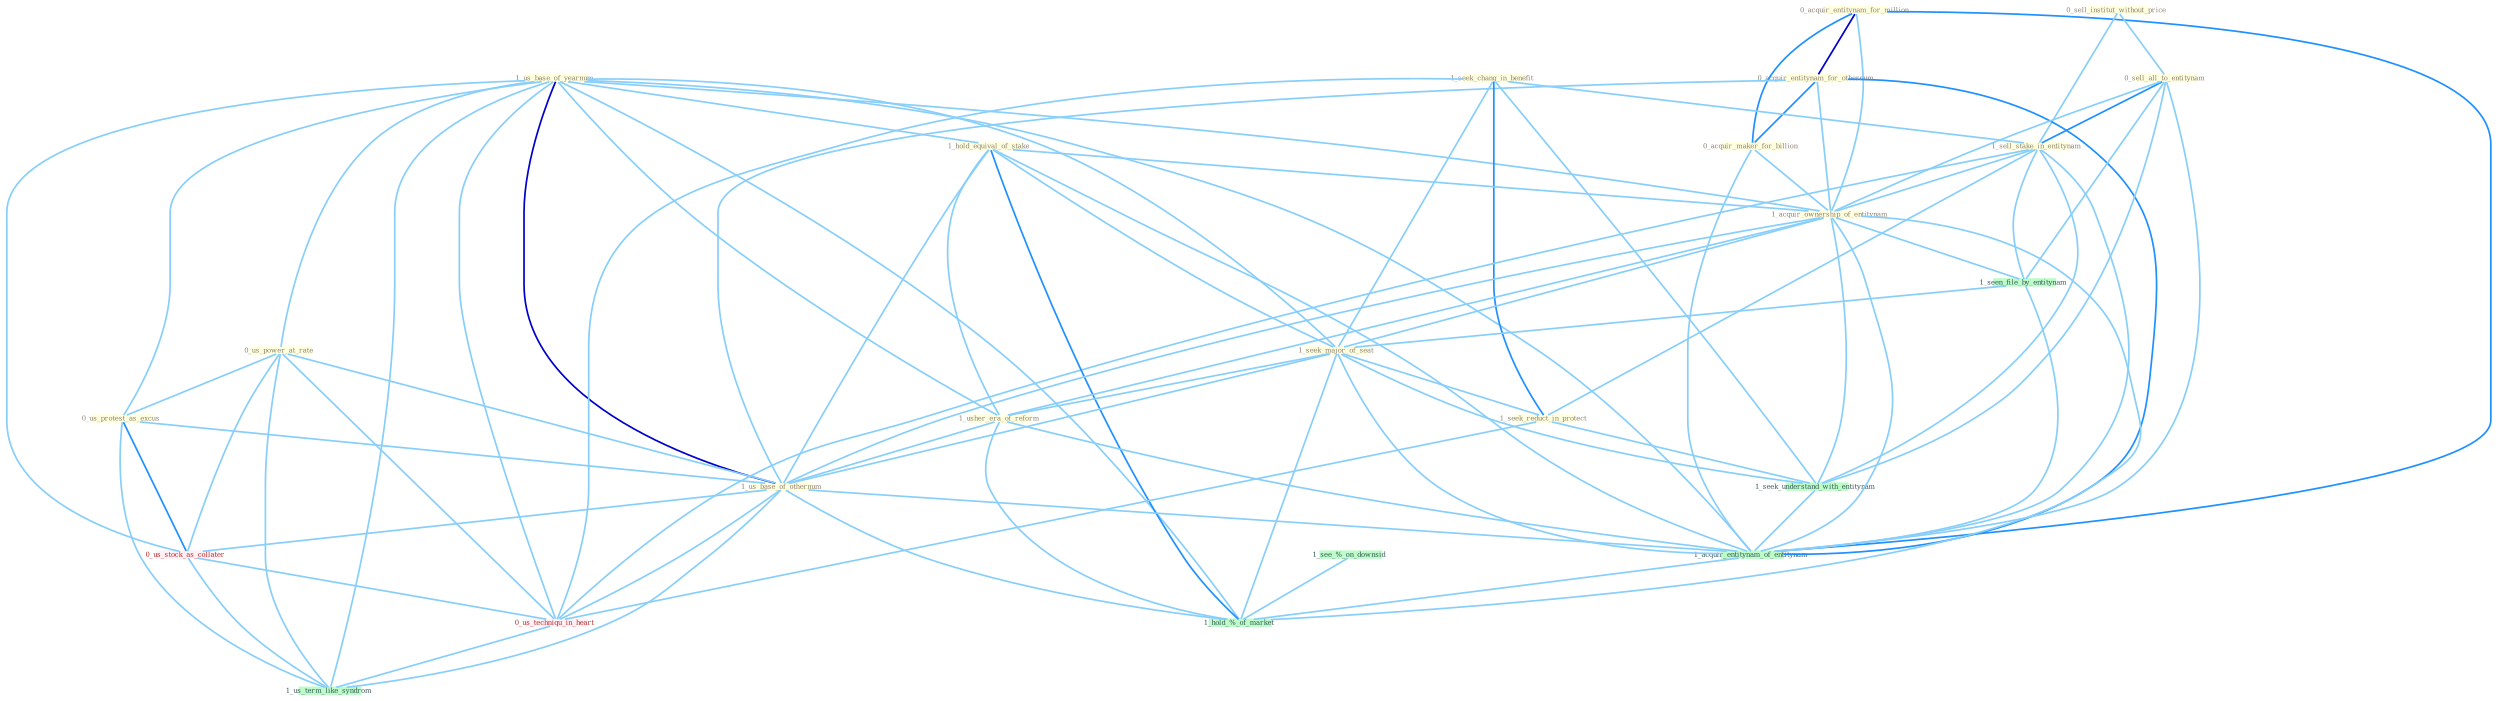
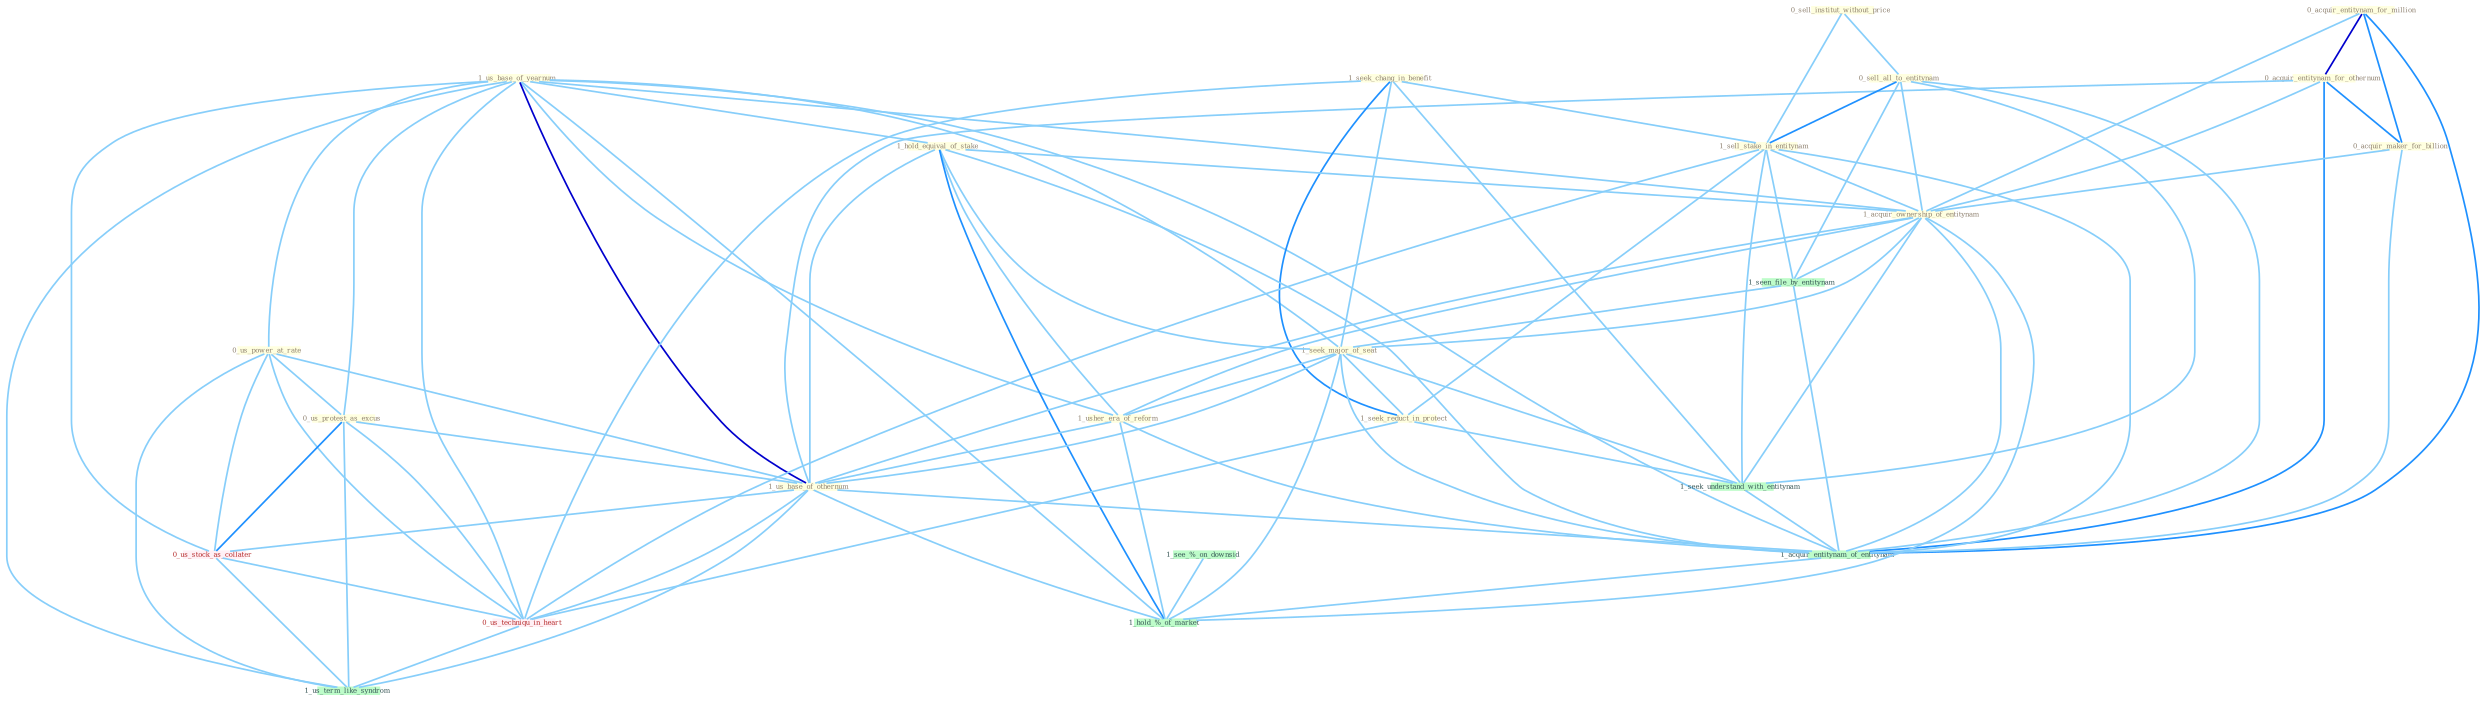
none -> (444, 512)
